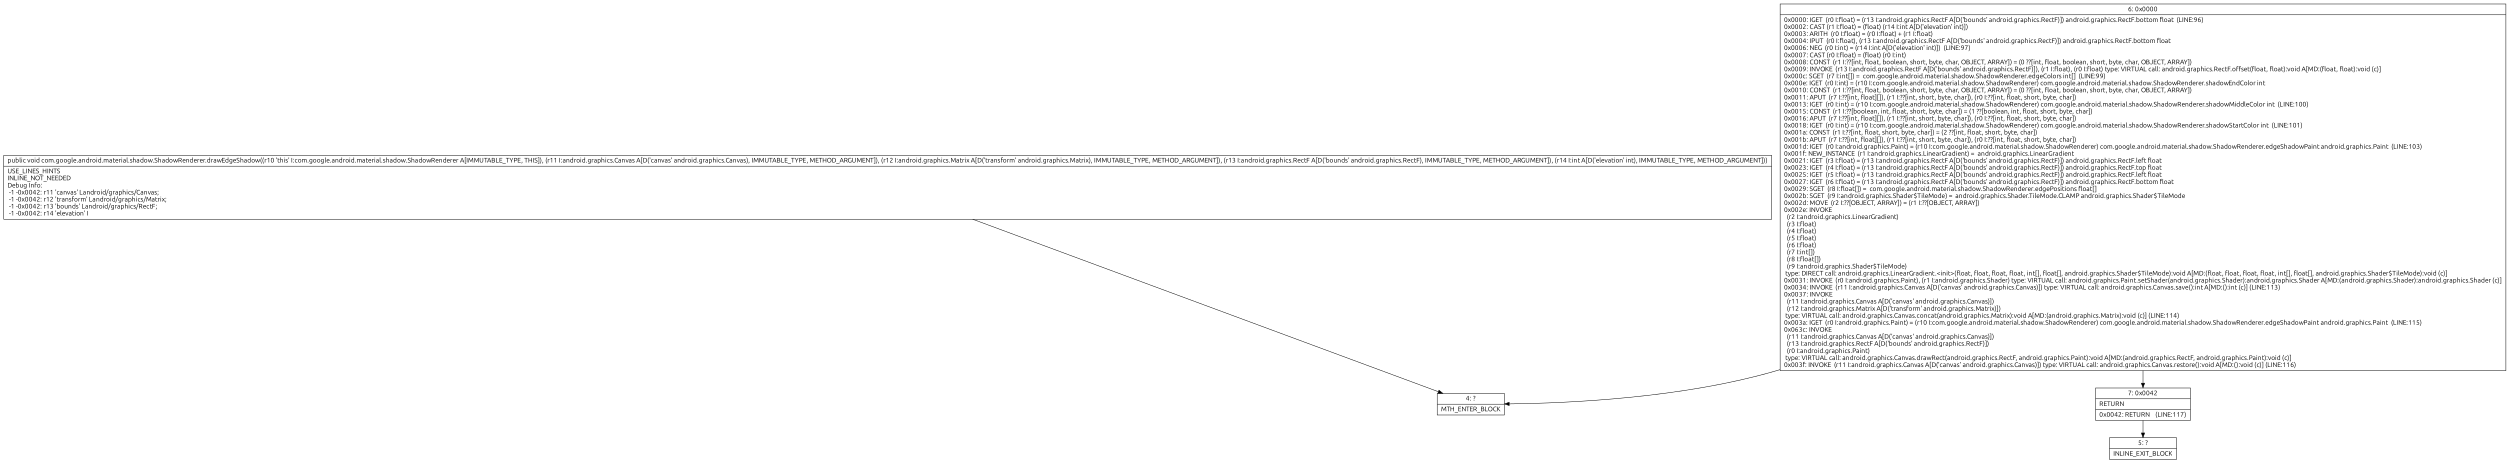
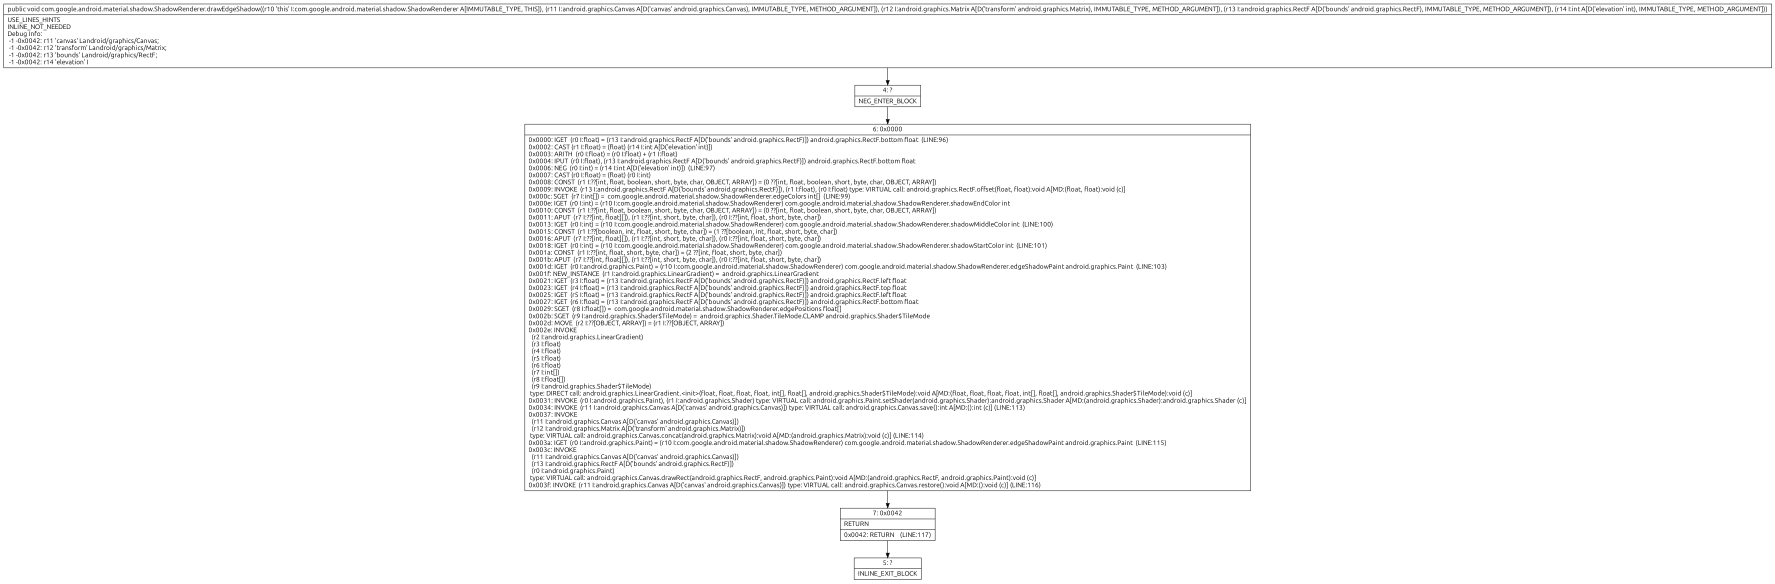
(1809, 330) -> (554, 450)
(1646, 395) -> (888, 113)
(1471, 409) -> (888, 101)
